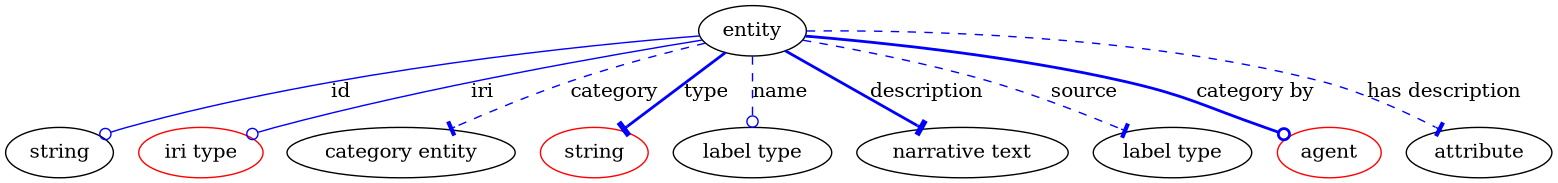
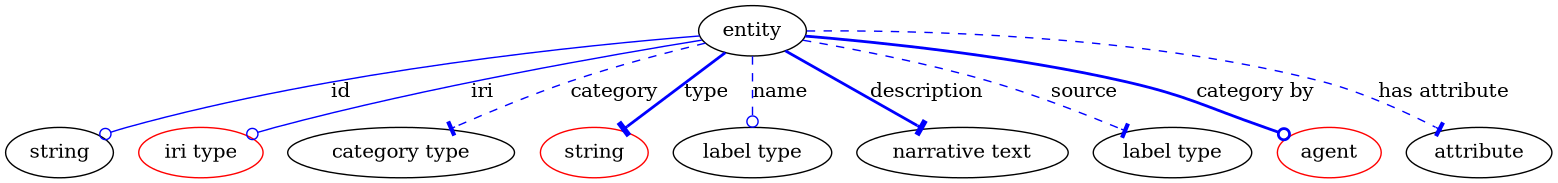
(1444, 92) -> (1444, 92)
(401, 153) -> (401, 153)
